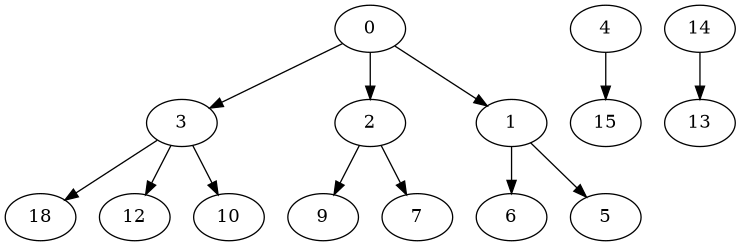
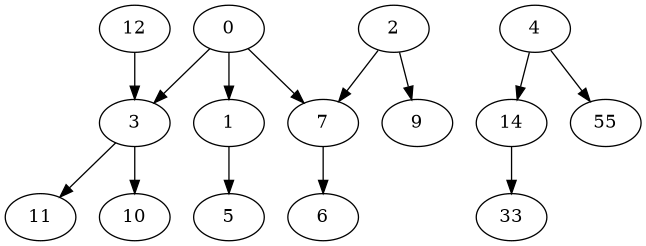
(370, 69) -> (271, 71)
none -> (525, 70)
(606, 123) -> (606, 123)
(700, 123) -> (512, 217)
(161, 164) -> (135, 69)
(512, 164) -> (323, 164)
(41, 217) -> (41, 217)
